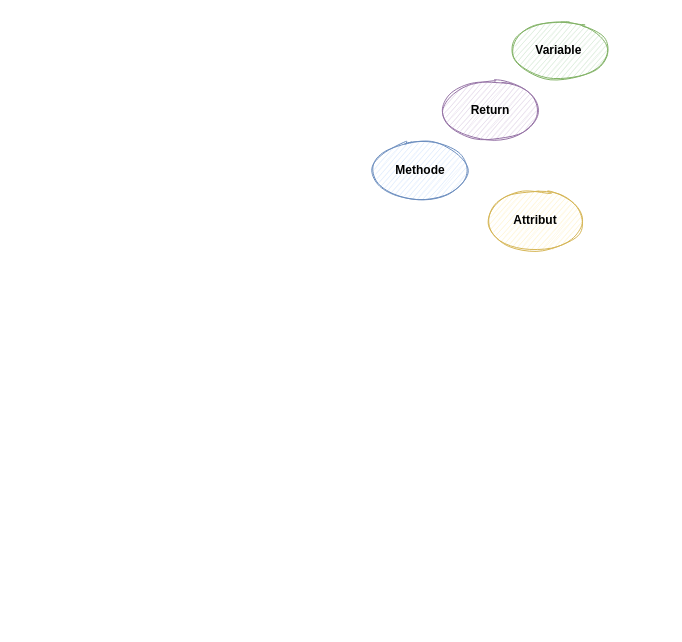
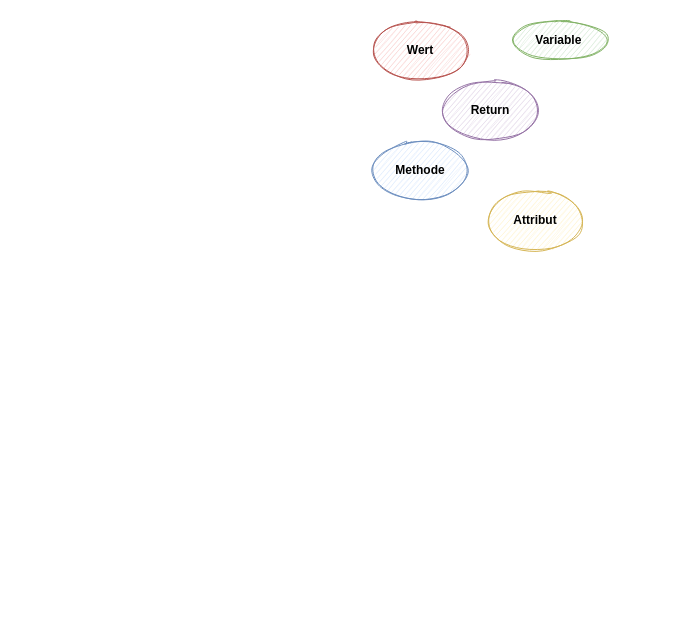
none -> (421, 51)
(561, 51) -> (561, 41)
